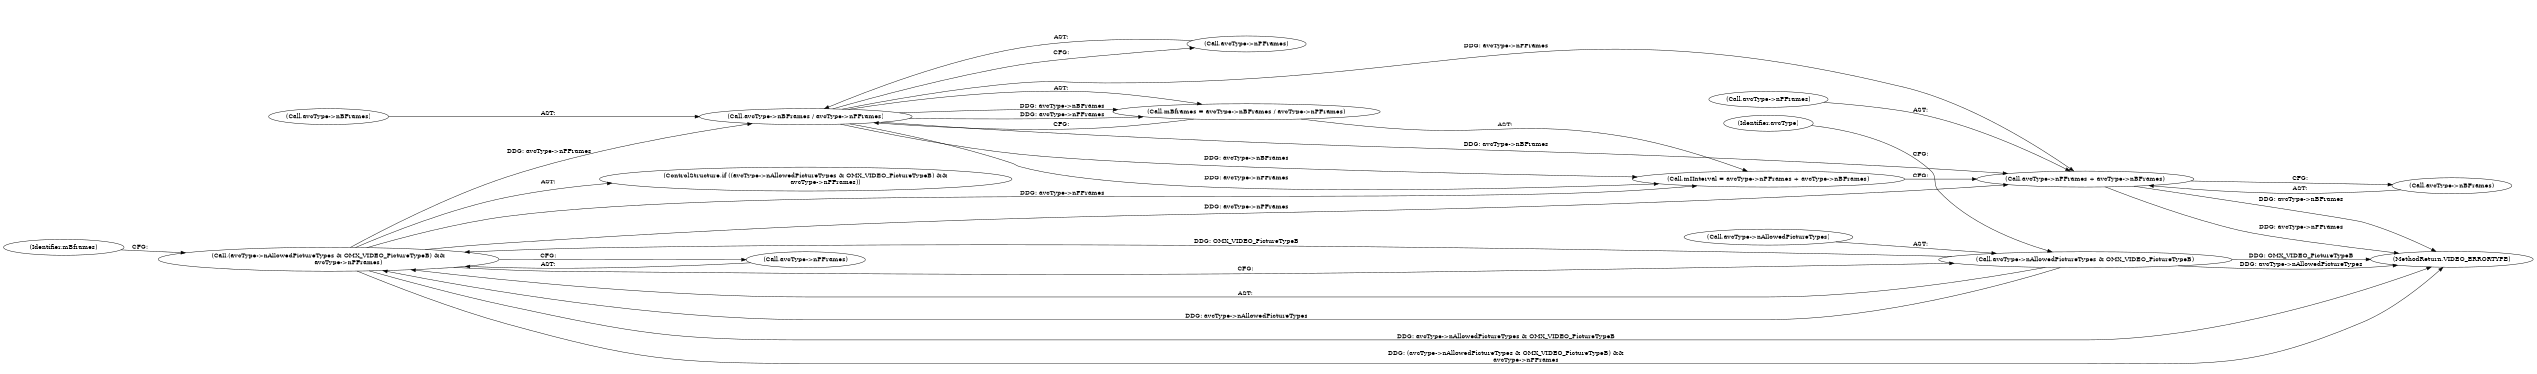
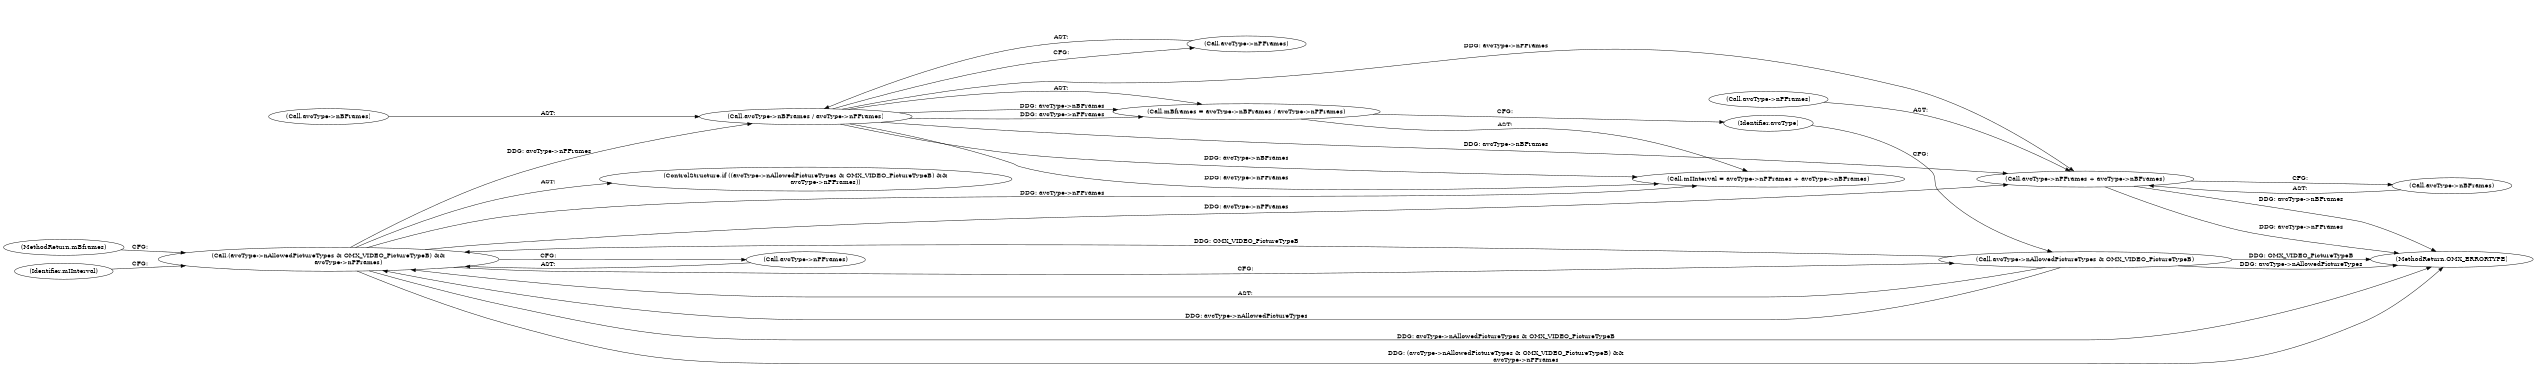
(1044, 129) -> (1546, 118)
(1938, 179) -> none
(1768, 237) -> none
(64, 247) -> (64, 247)
(2452, 259) -> (2452, 259)
none -> (64, 271)
